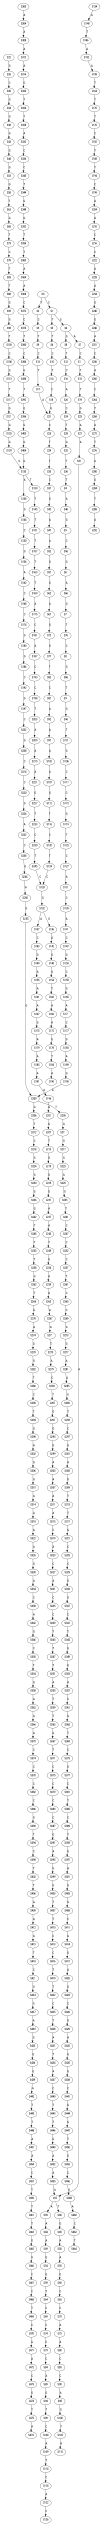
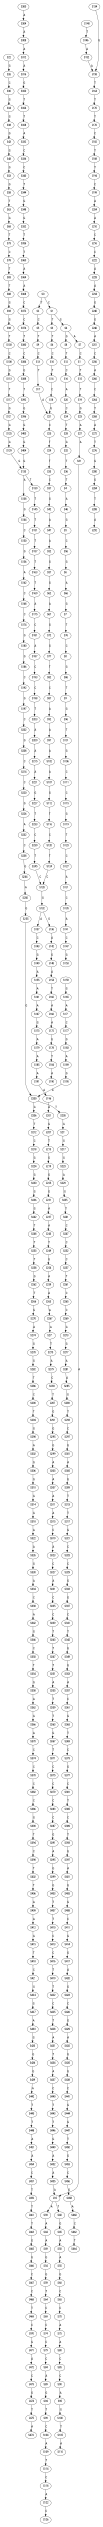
(91, 14) -> (98, 40)
(66, 971) -> none
